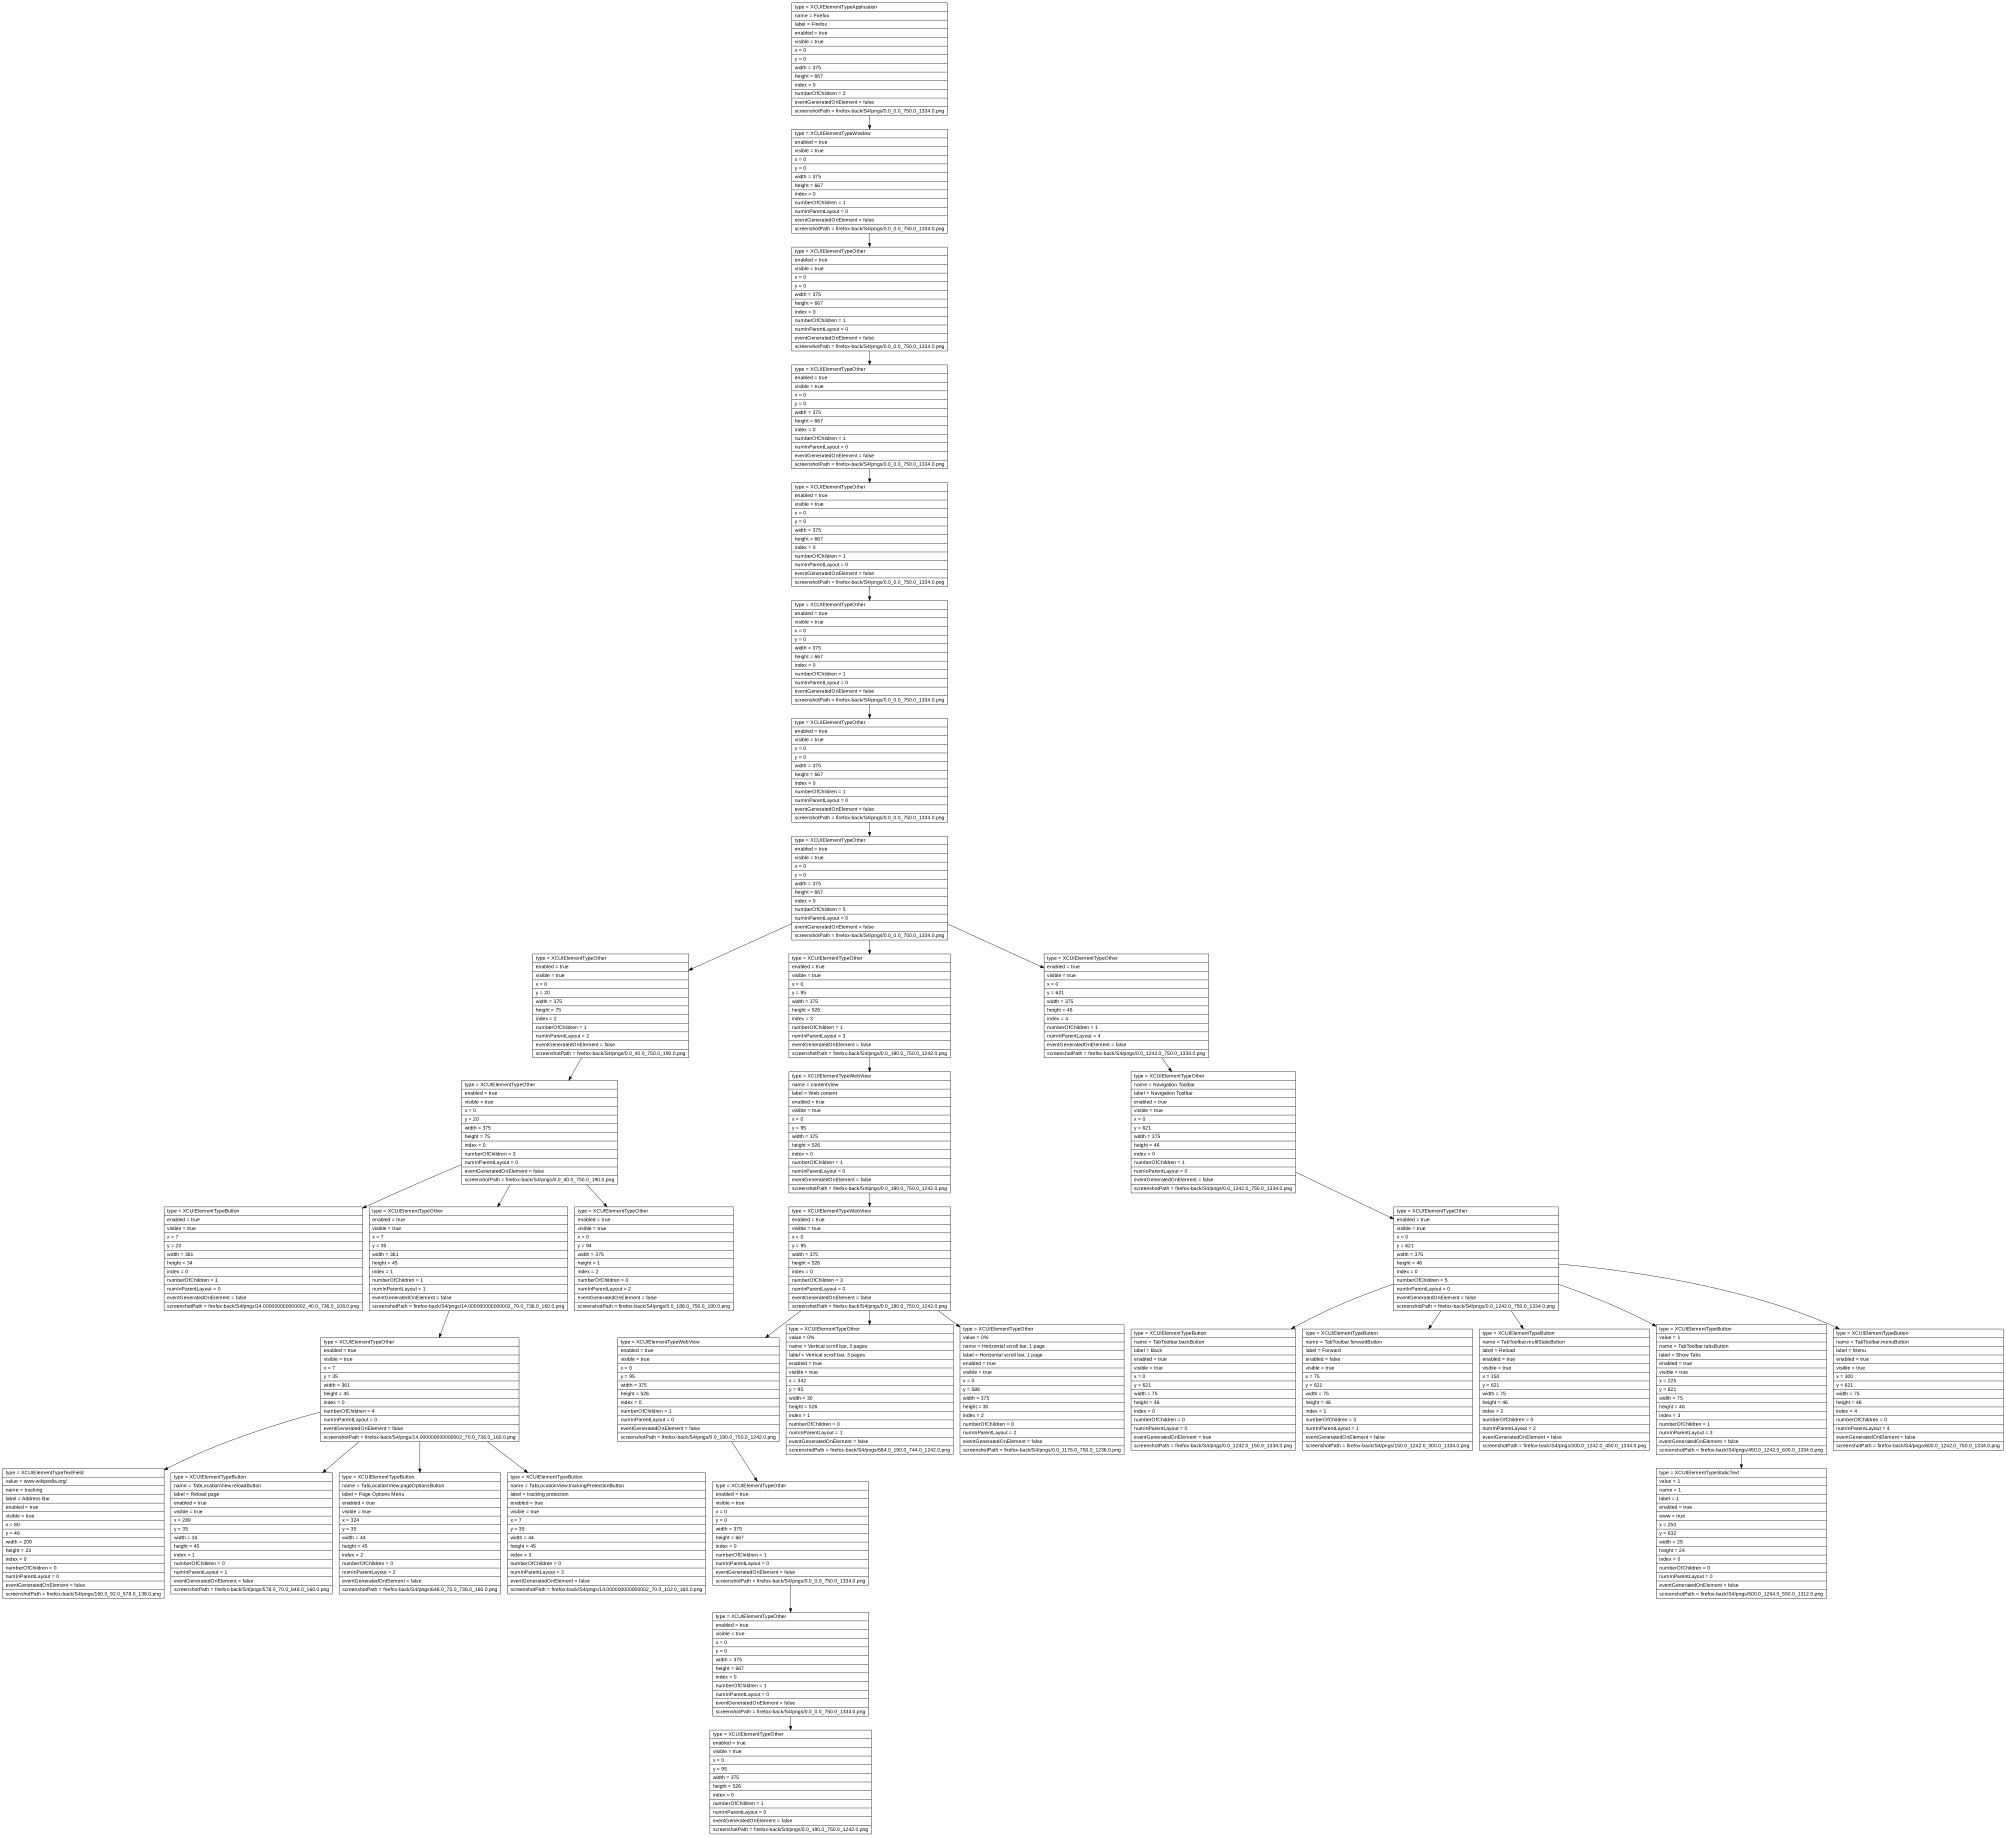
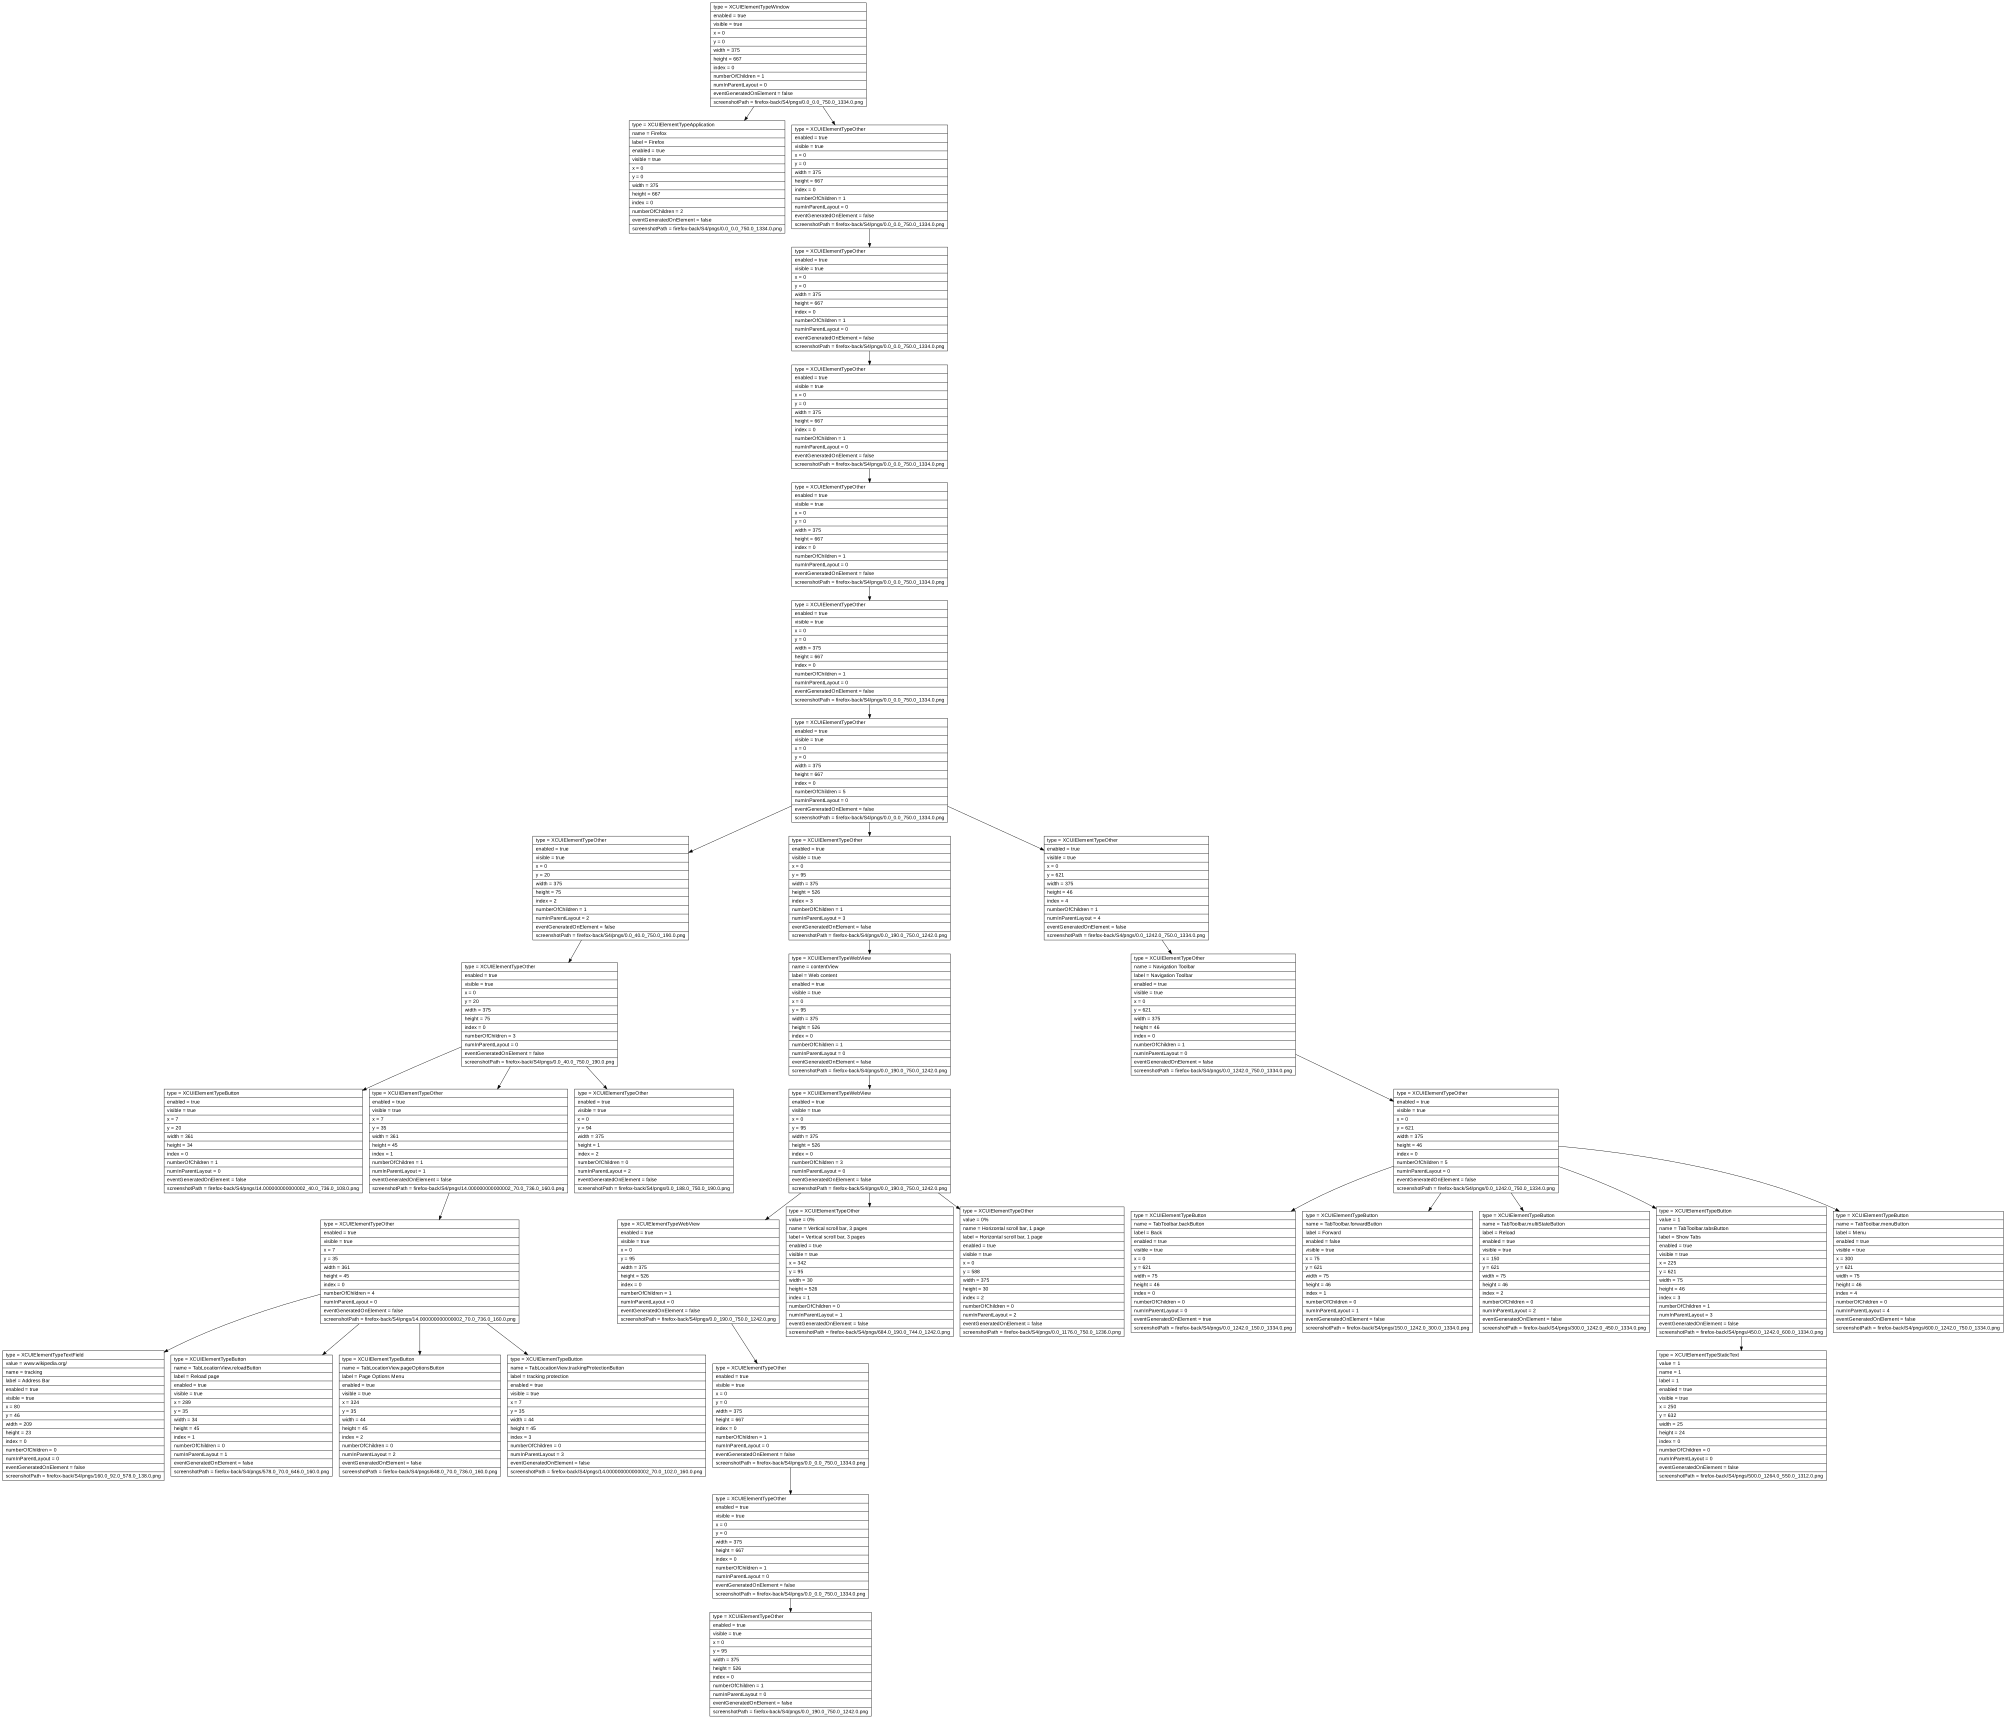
(870, 120) -> (750, 112)
(1672, 1516) -> (1674, 1398)
